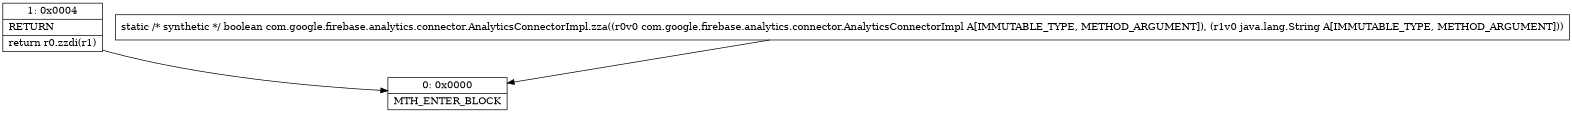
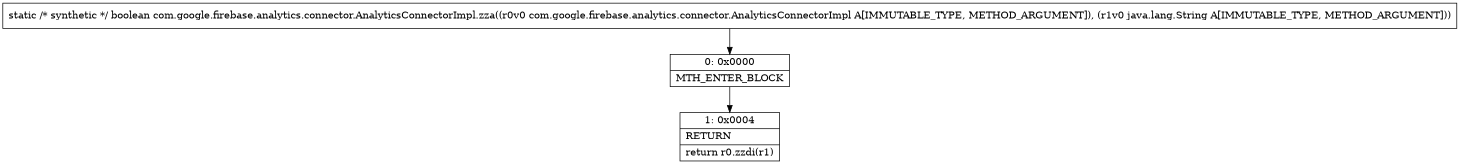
(241, 77) -> (730, 96)
